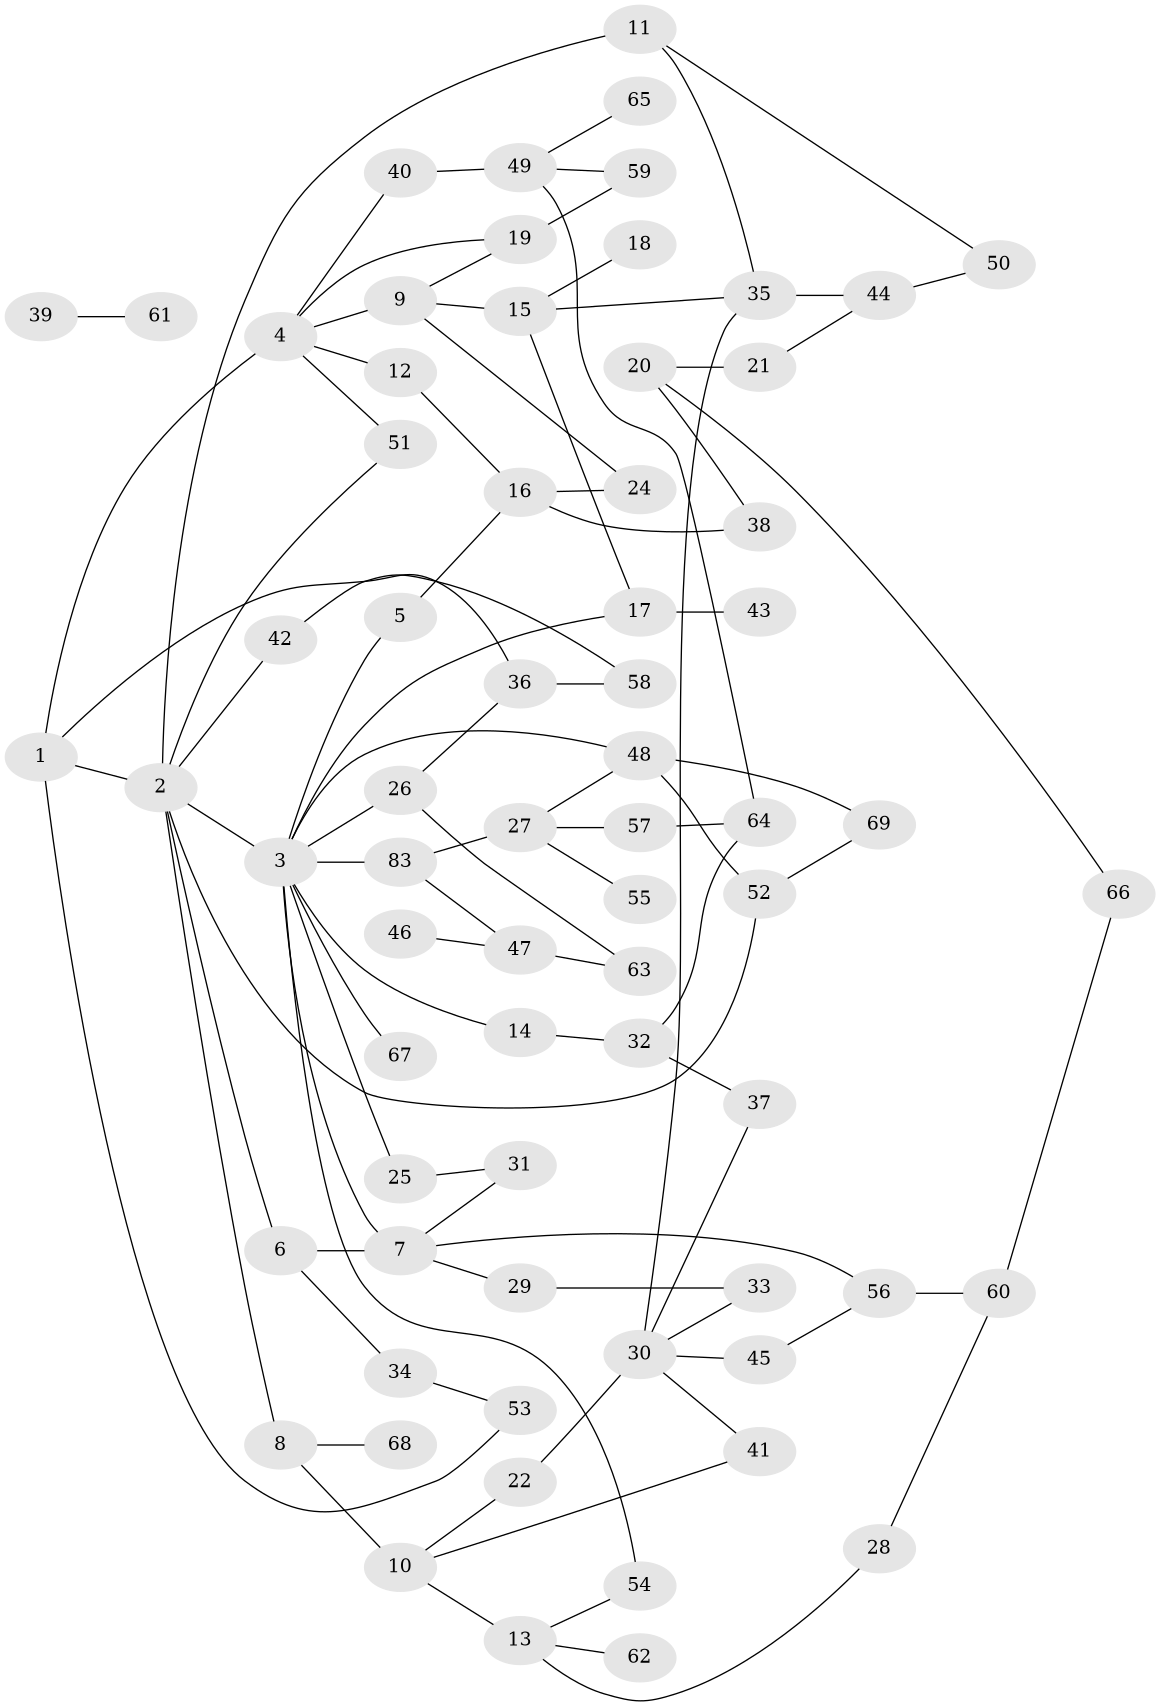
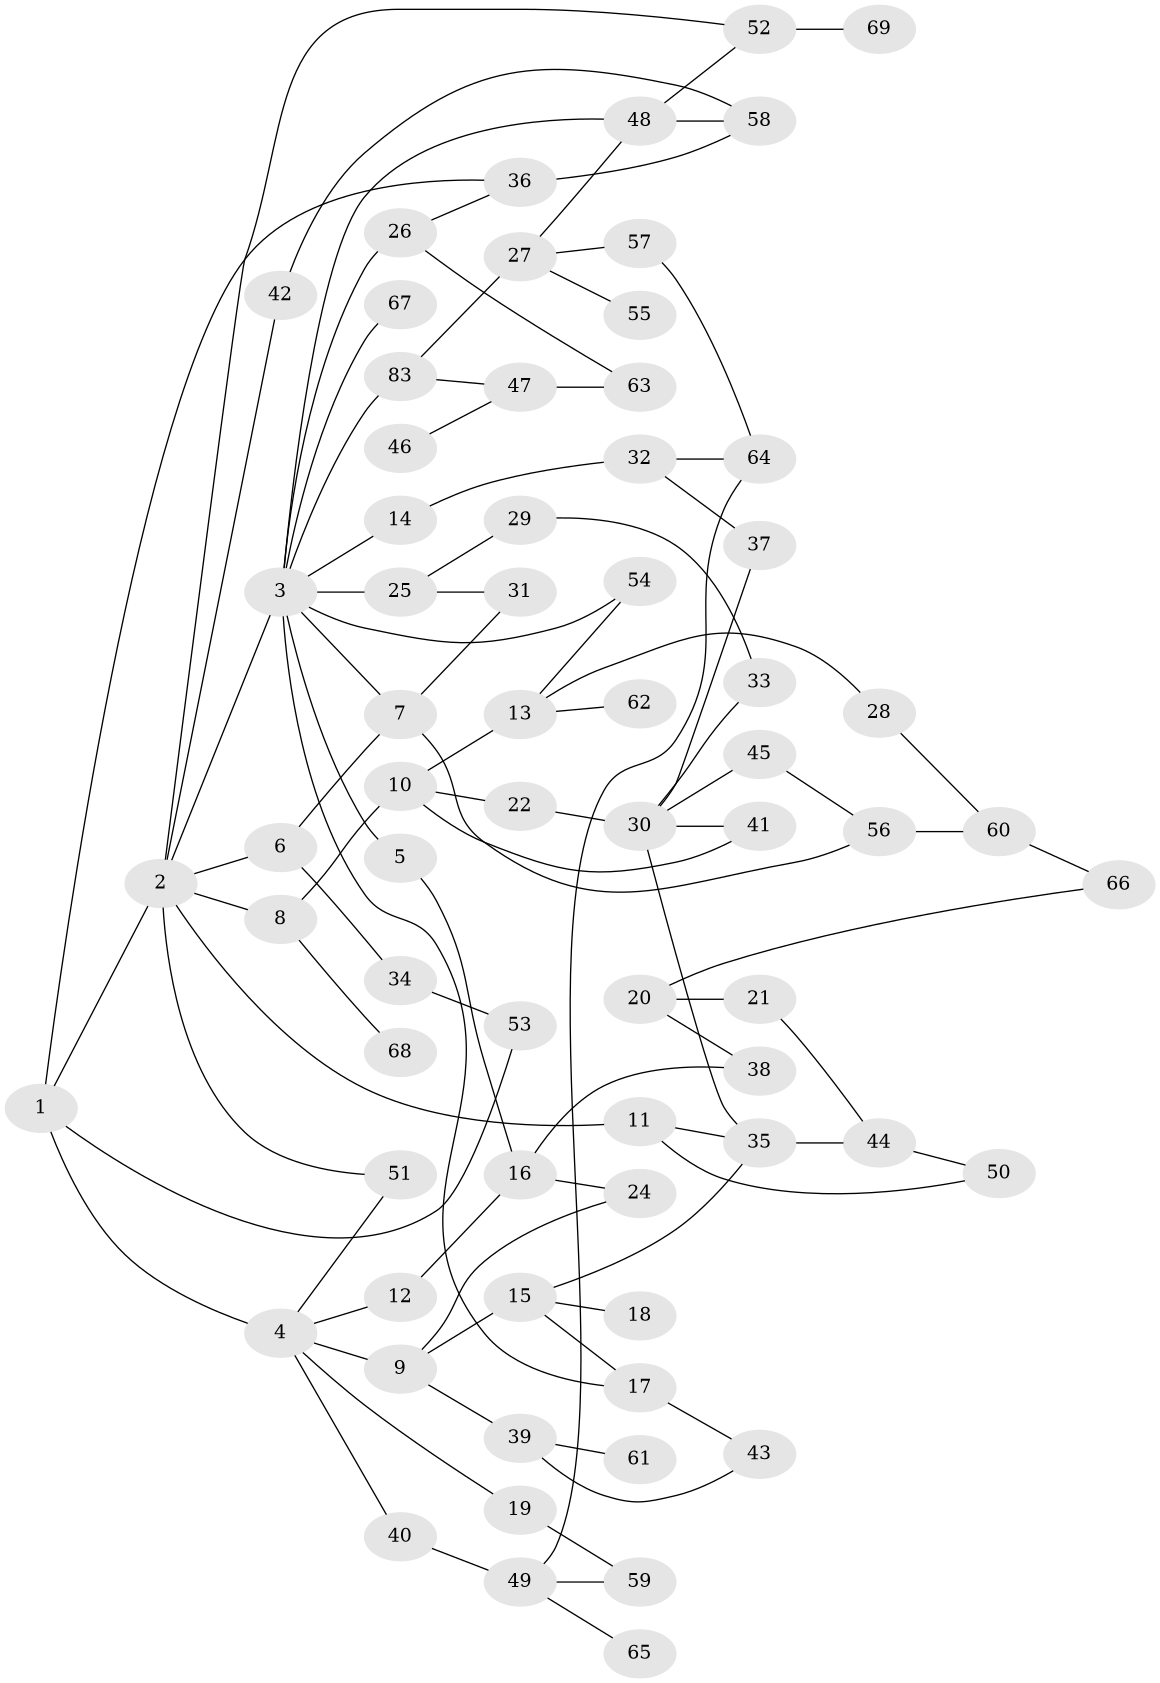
(460, 270) -> (460, 1404)
(766, 778) -> (700, 121)
(460, 1269) -> (460, 556)
none -> (635, 1502)
